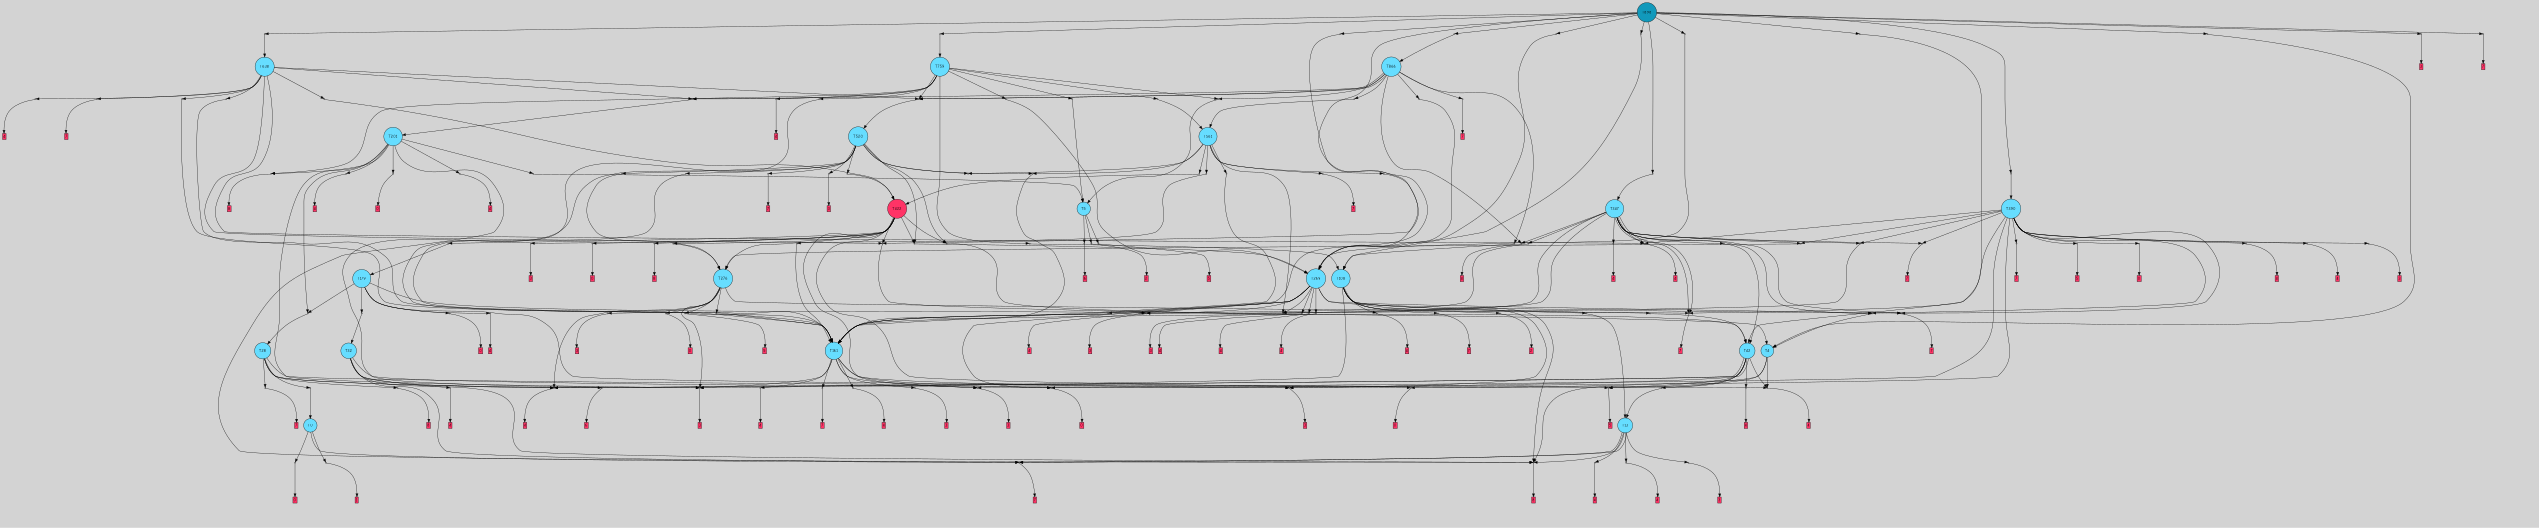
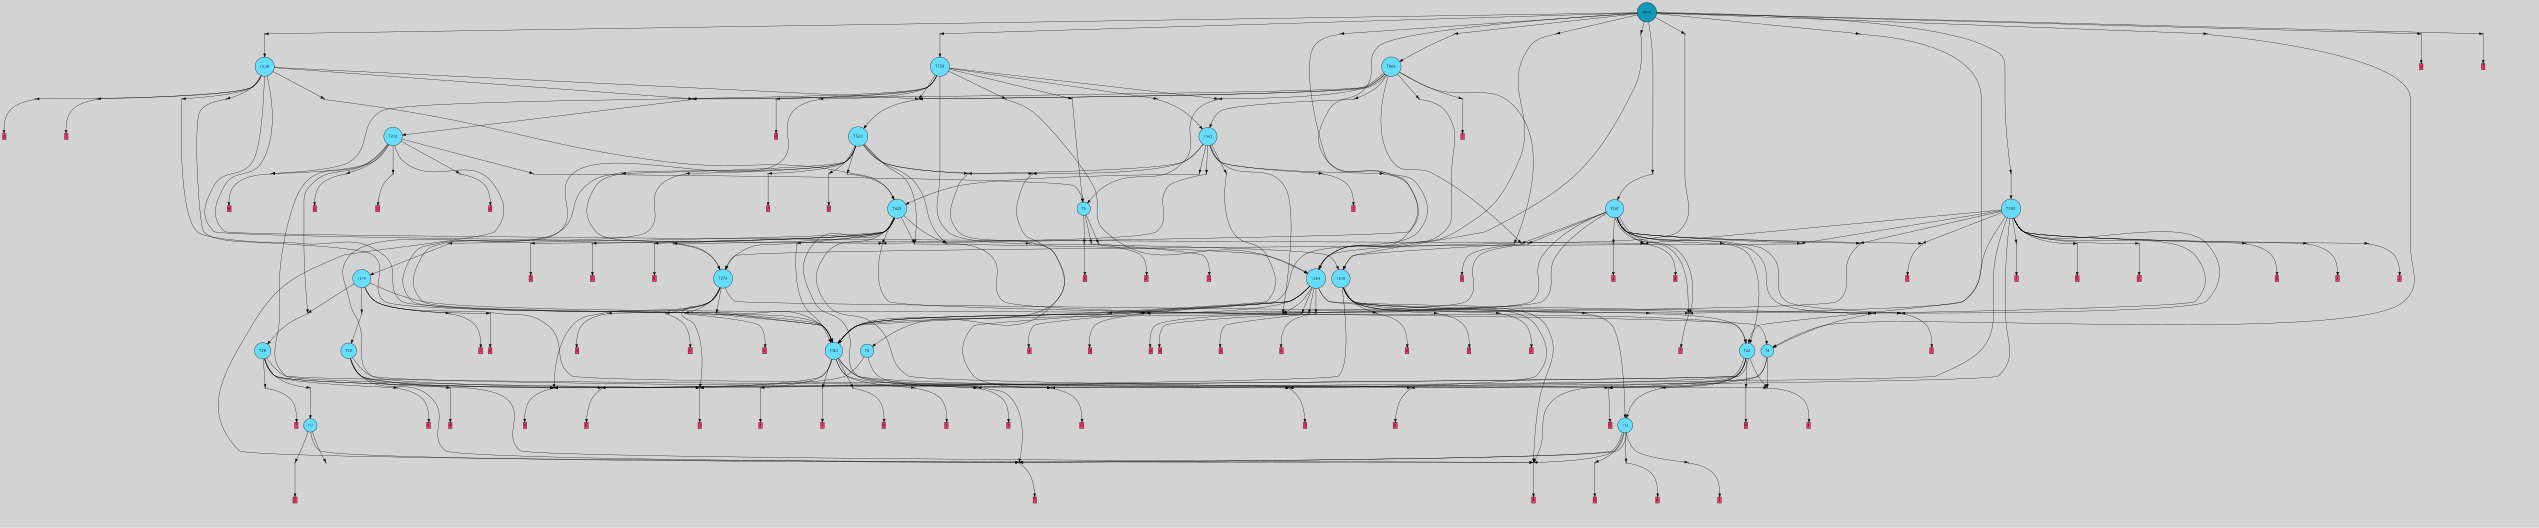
(897, 209) -> (897, 209)
none -> (867, 351)
(357, 500) -> none
